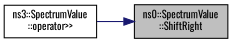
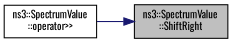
(181, 22) -> (181, 22)
